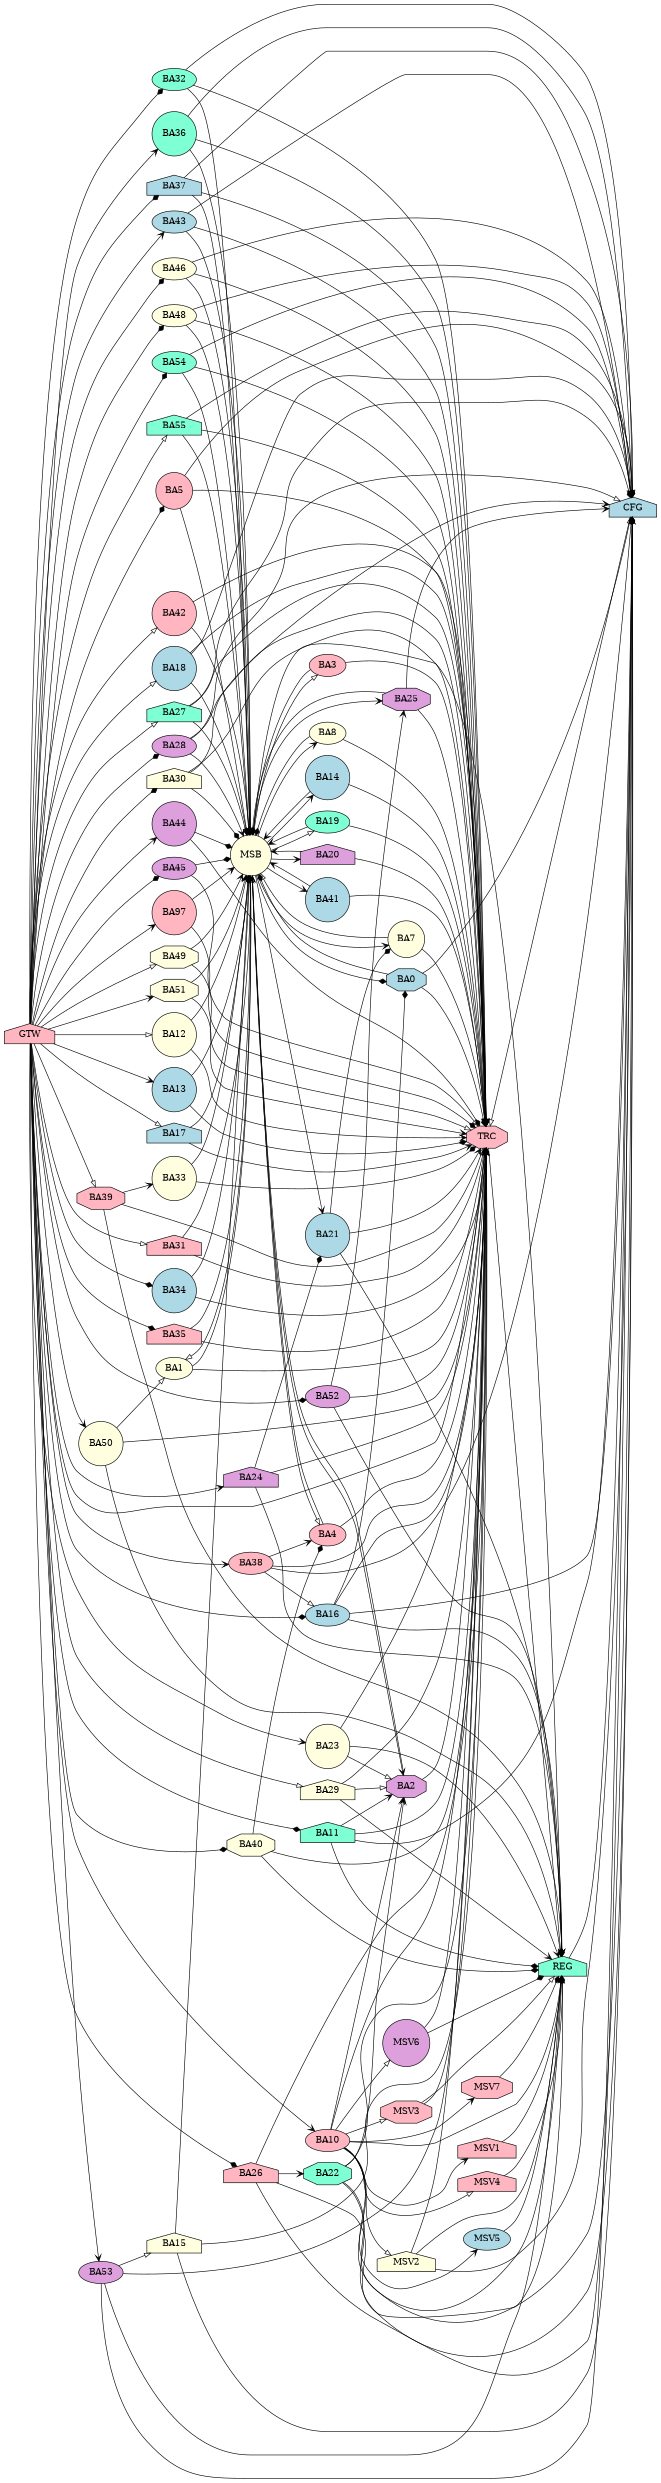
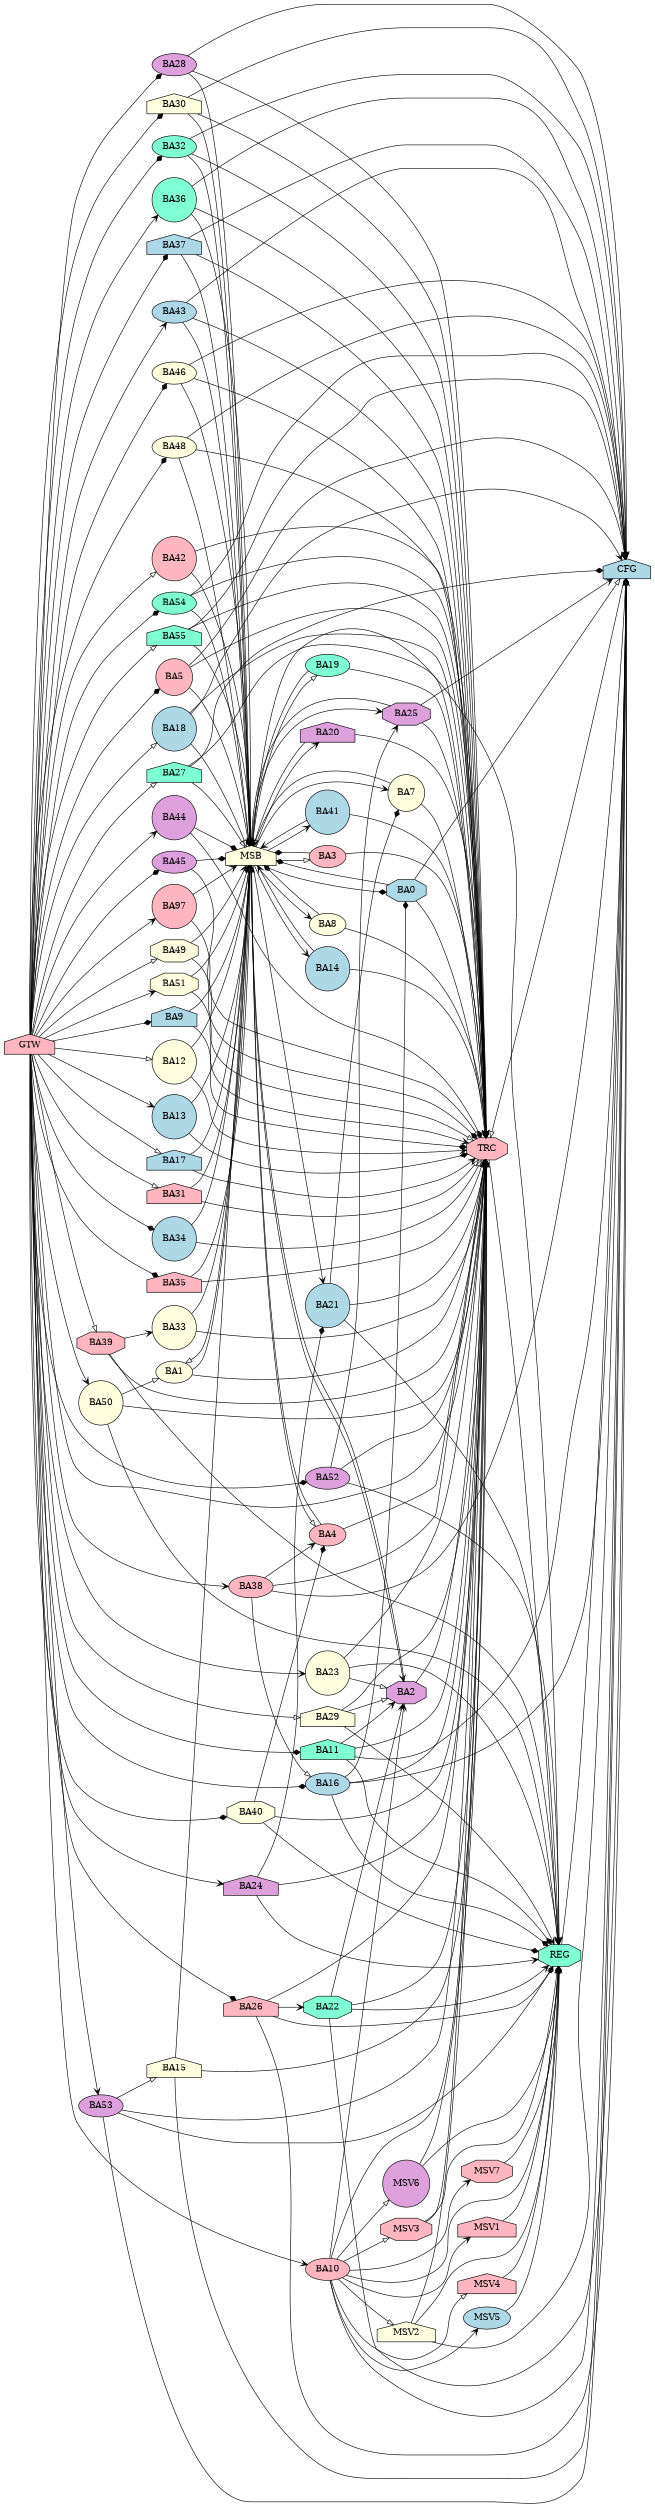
(251, 855) -> (251, 857)
none -> (174, 1018)
(563, 1967) -> (560, 1955)
